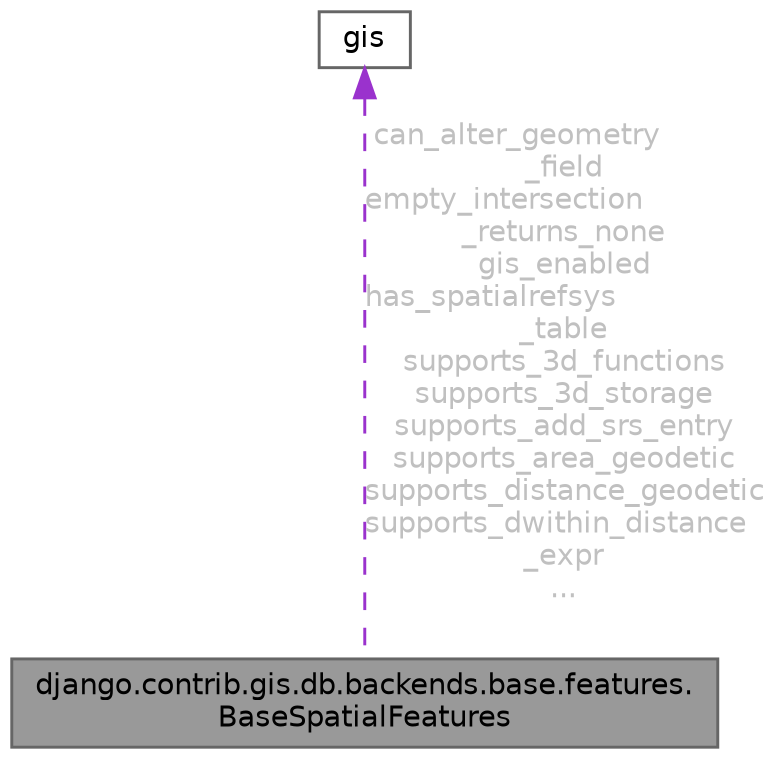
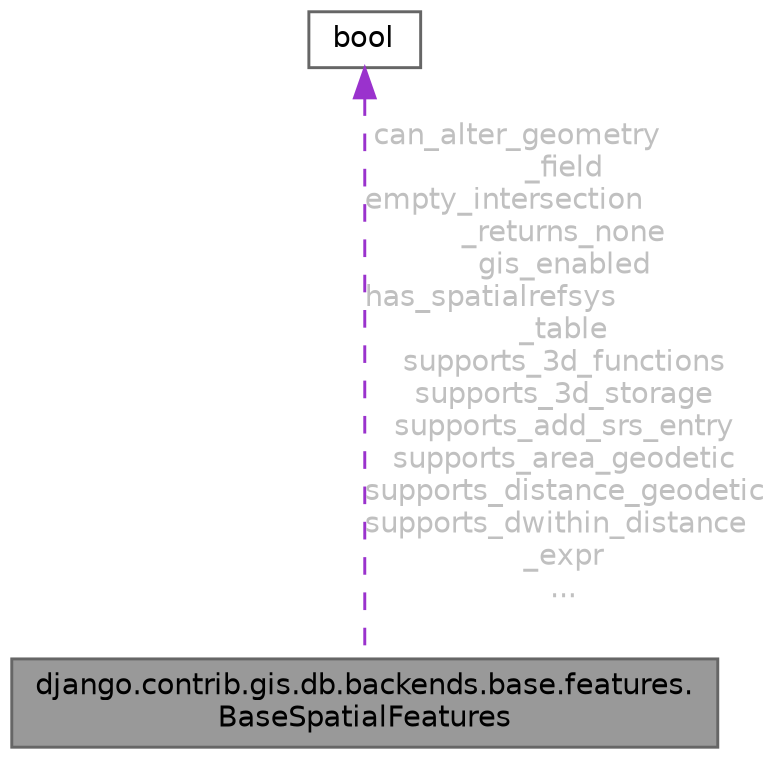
(365, 40) -> (365, 40)
